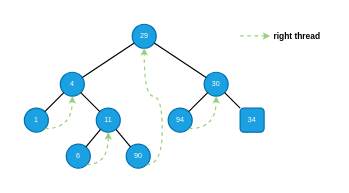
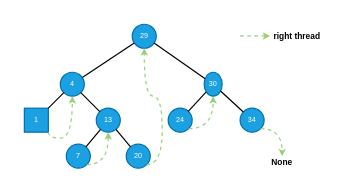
(216, 84) -> (213, 84)
(36, 120) -> (36, 120)
(108, 120) -> (108, 120)
(180, 120) -> (180, 120)
(252, 120) -> (252, 120)
none -> (280, 140)
(78, 156) -> (78, 156)
(138, 156) -> (138, 156)
none -> (282, 162)
